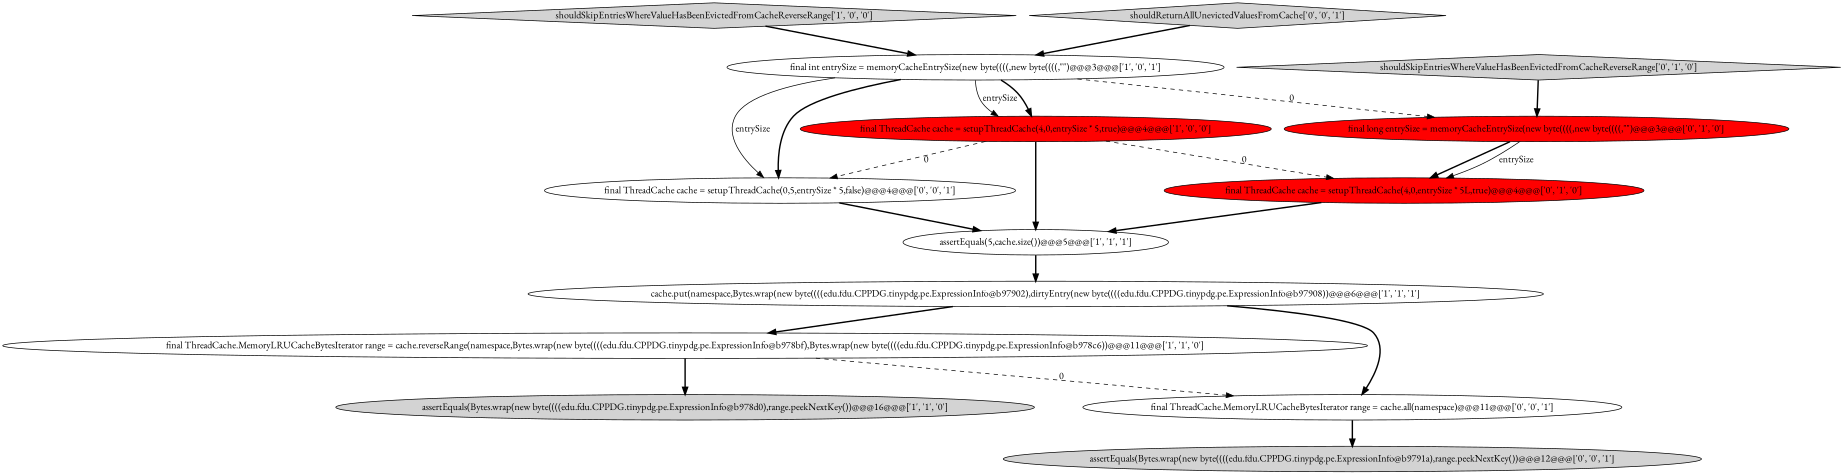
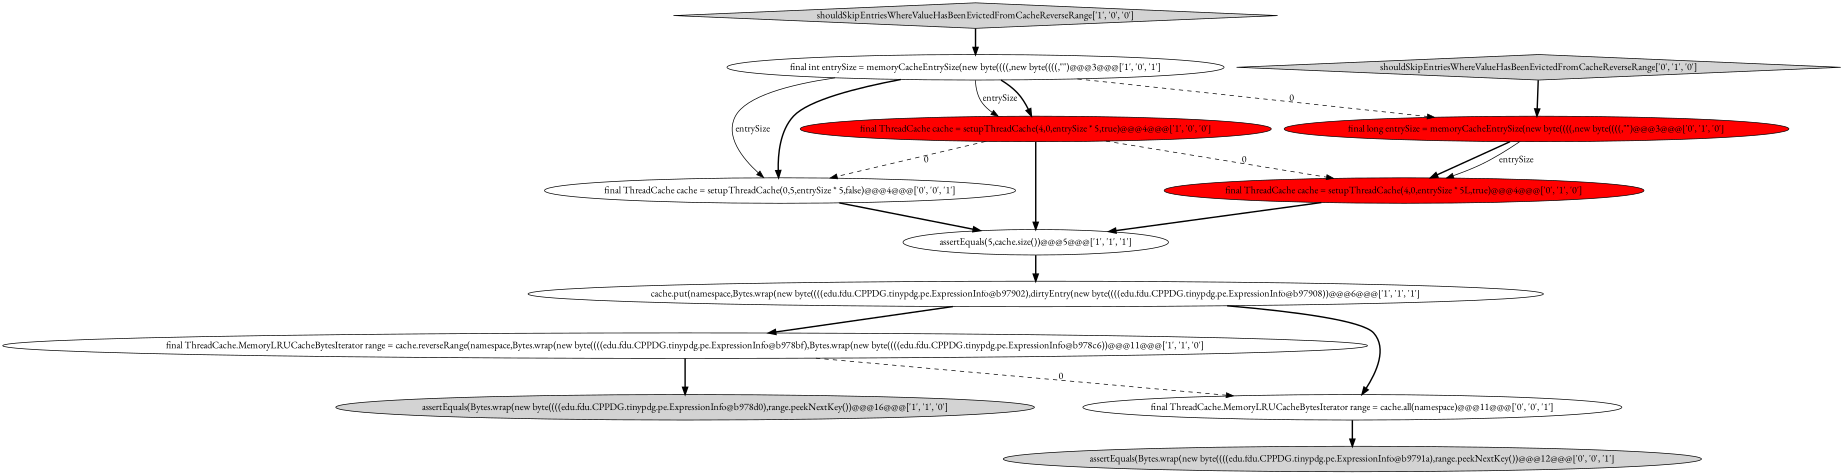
(1238, 16) -> none
